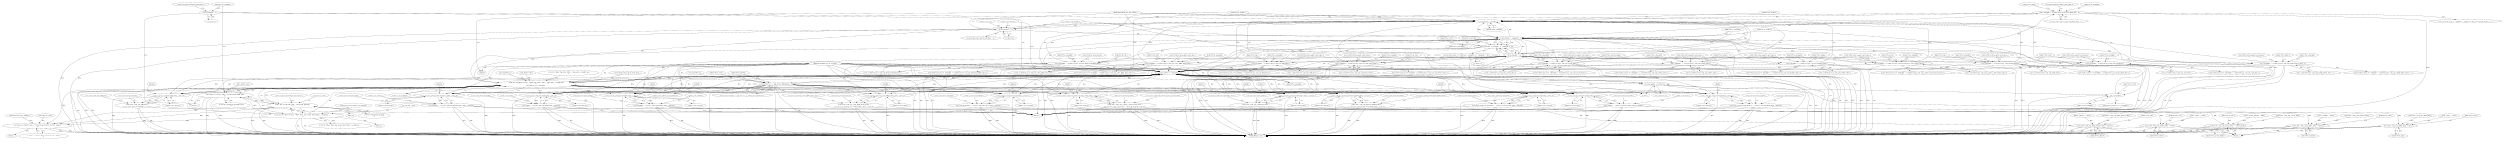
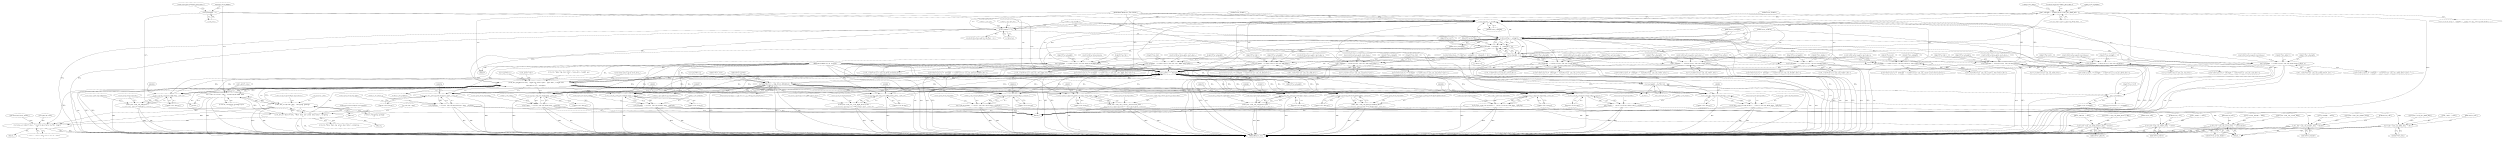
(1298, 42) -> (1253, 41)
